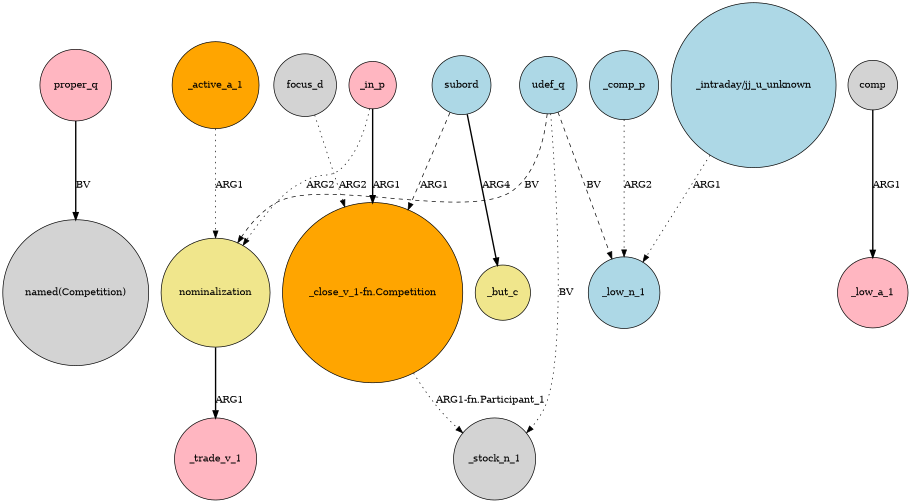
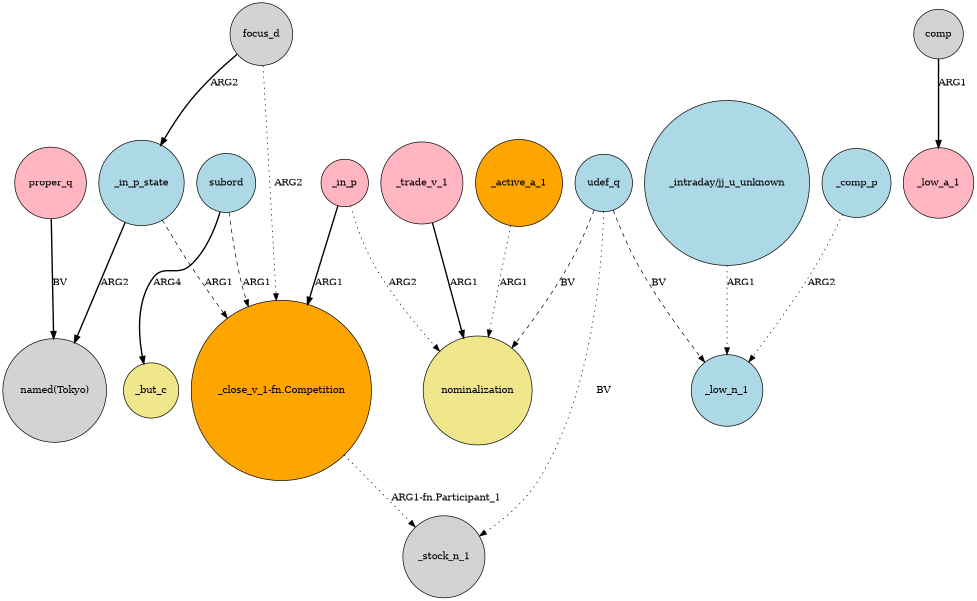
none -> (141, 183)
(76, 293) -> (55, 390)
(216, 379) -> (447, 277)
